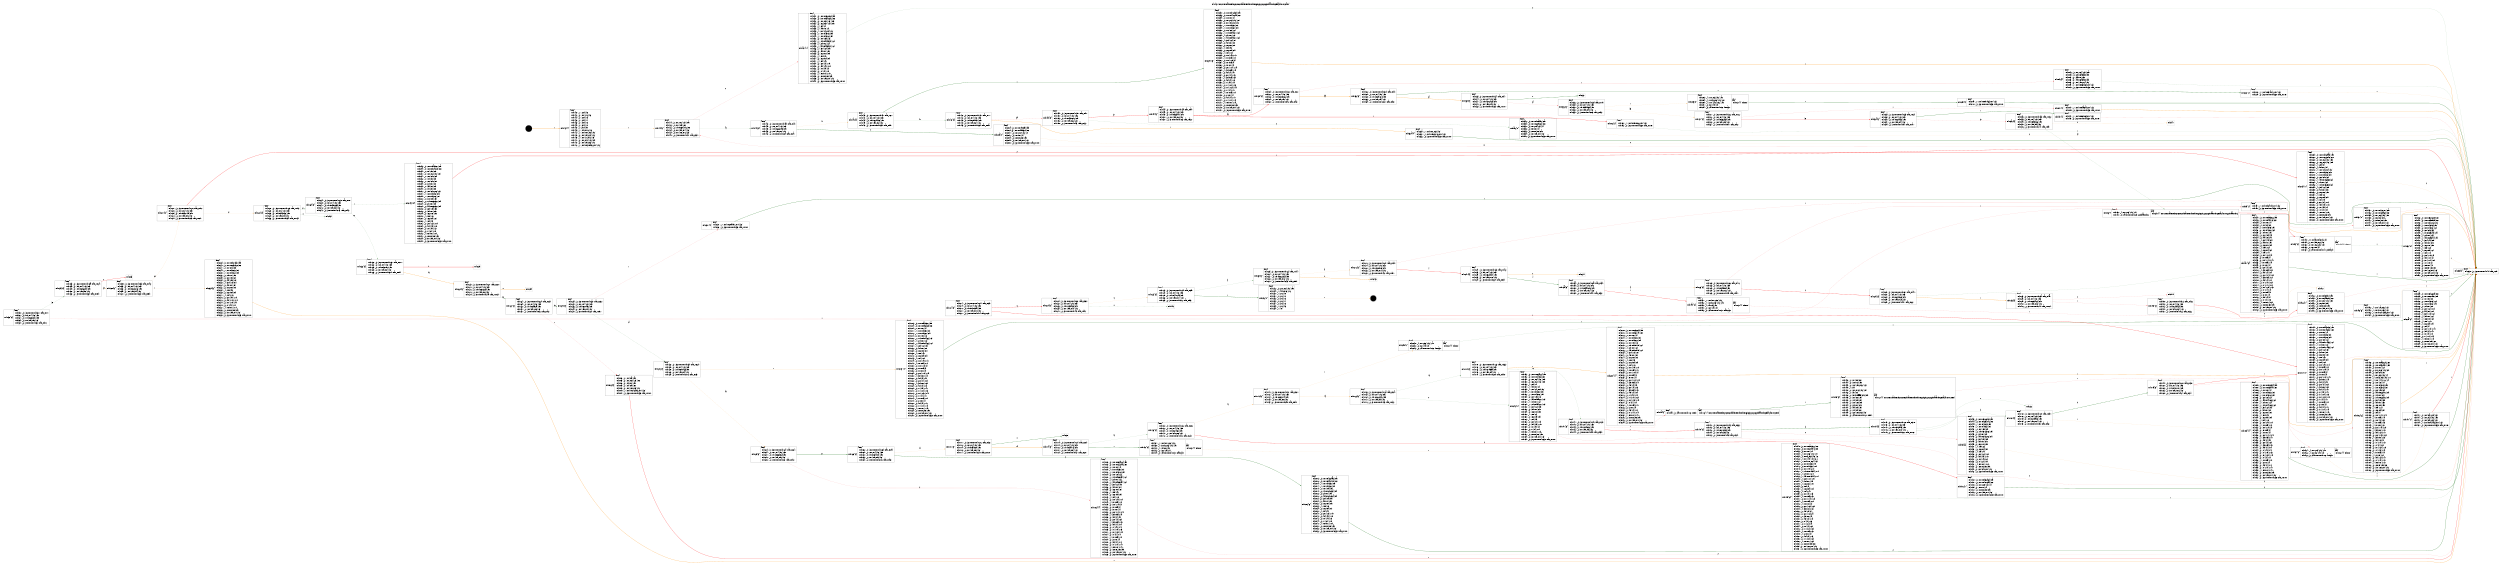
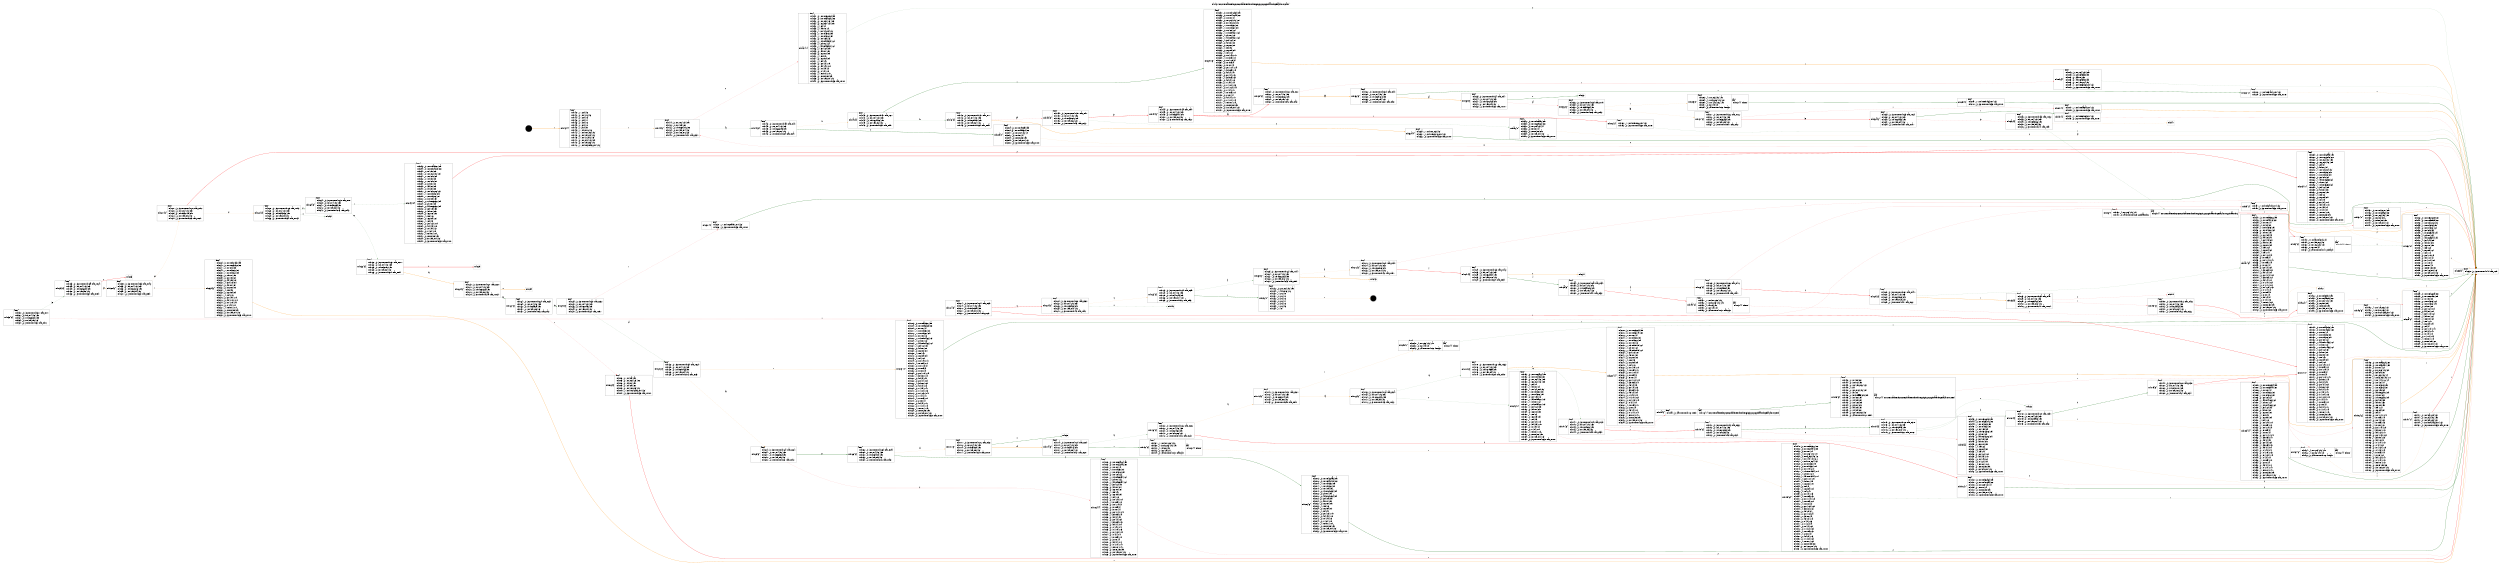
(2434, 193) -> (2369, 237)
(2408, 285) -> (2373, 300)
